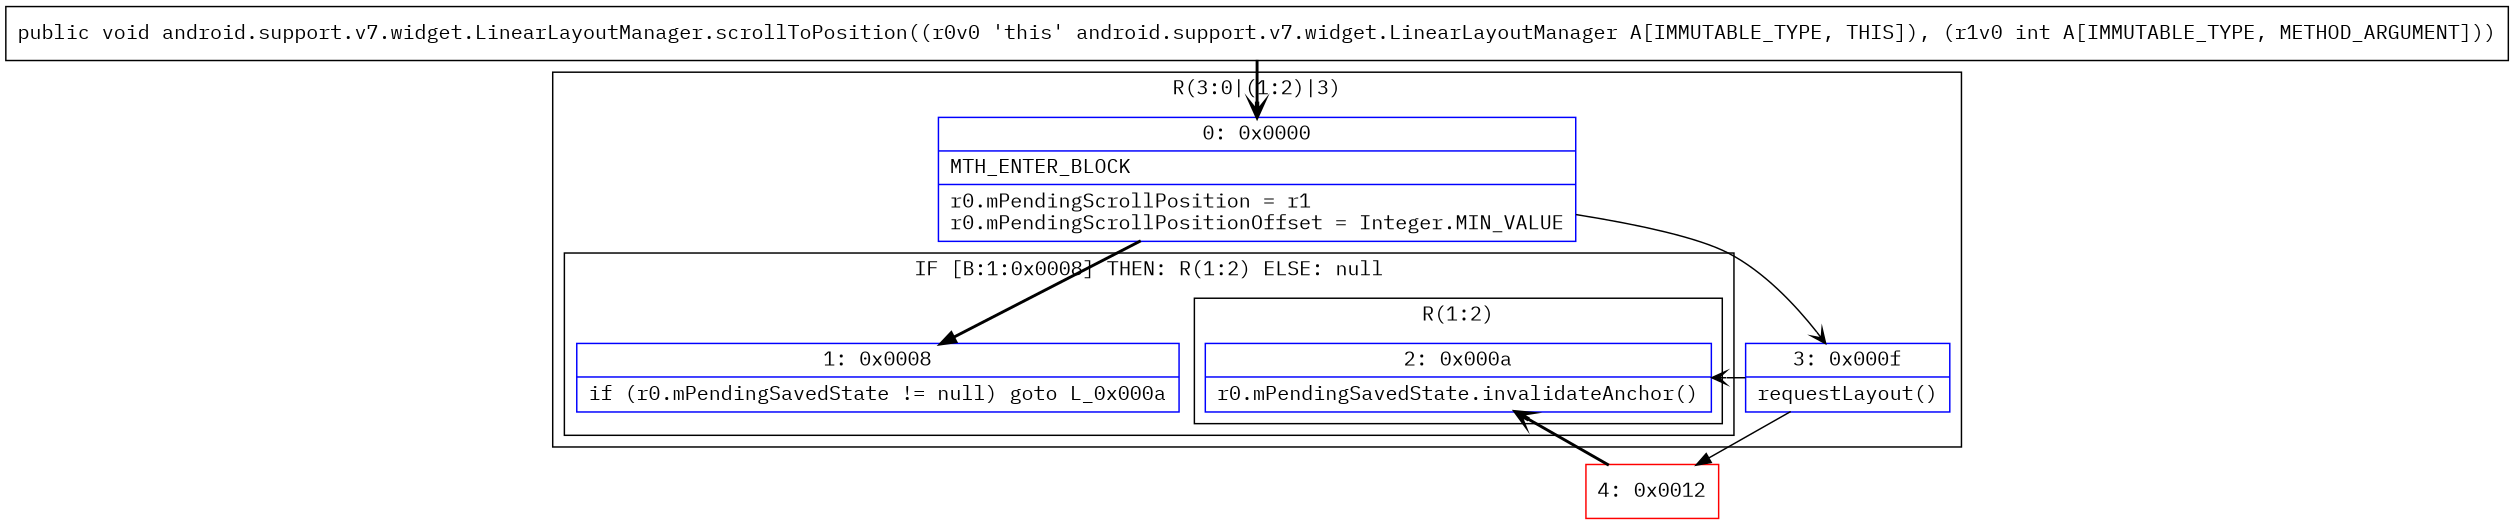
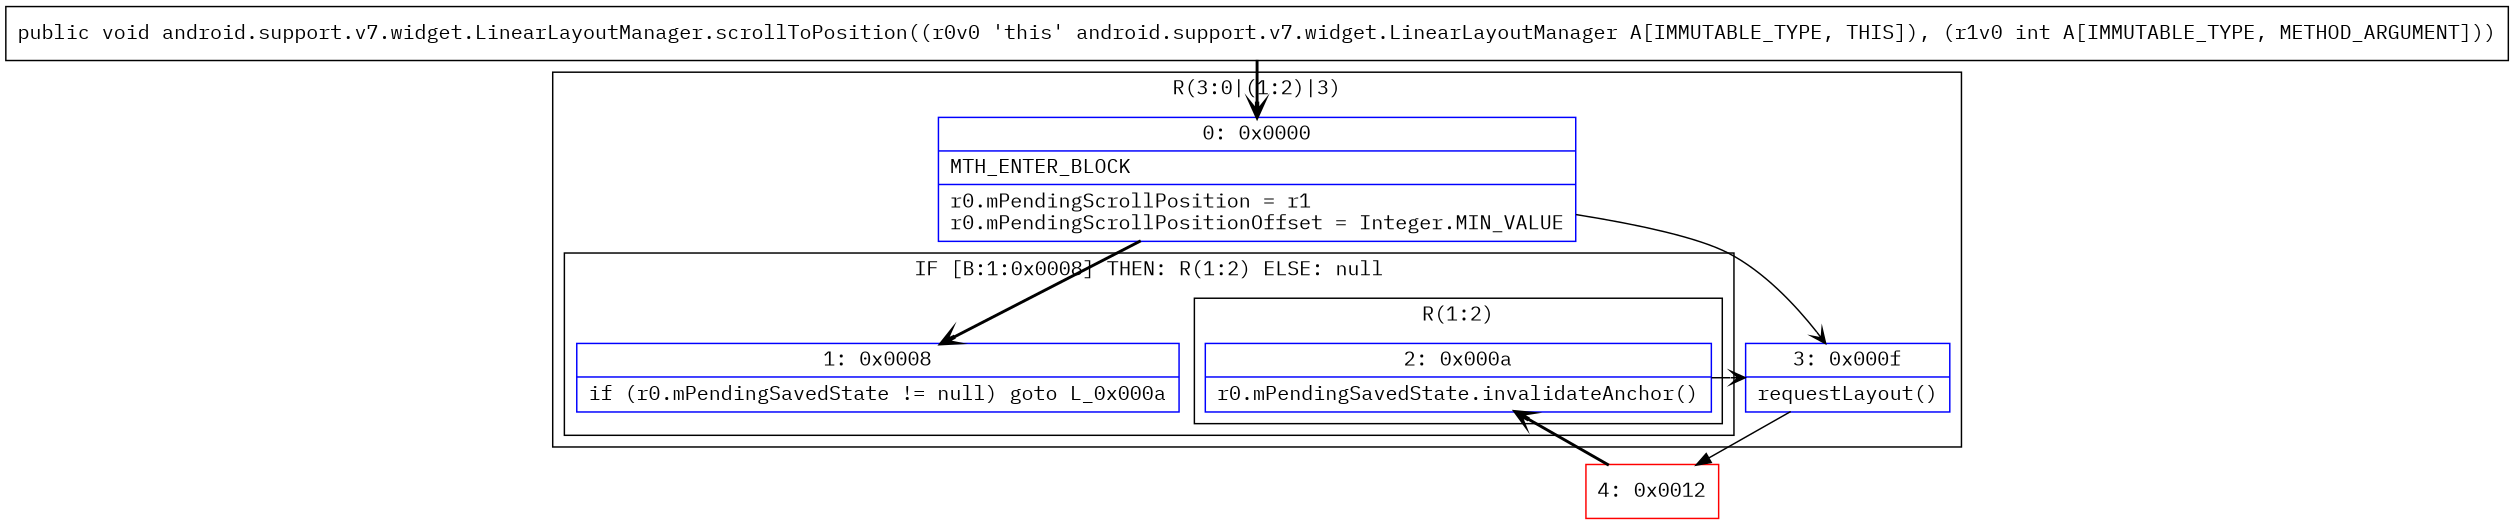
(1047, 289) -> (1047, 289)
(1736, 378) -> (1721, 378)
